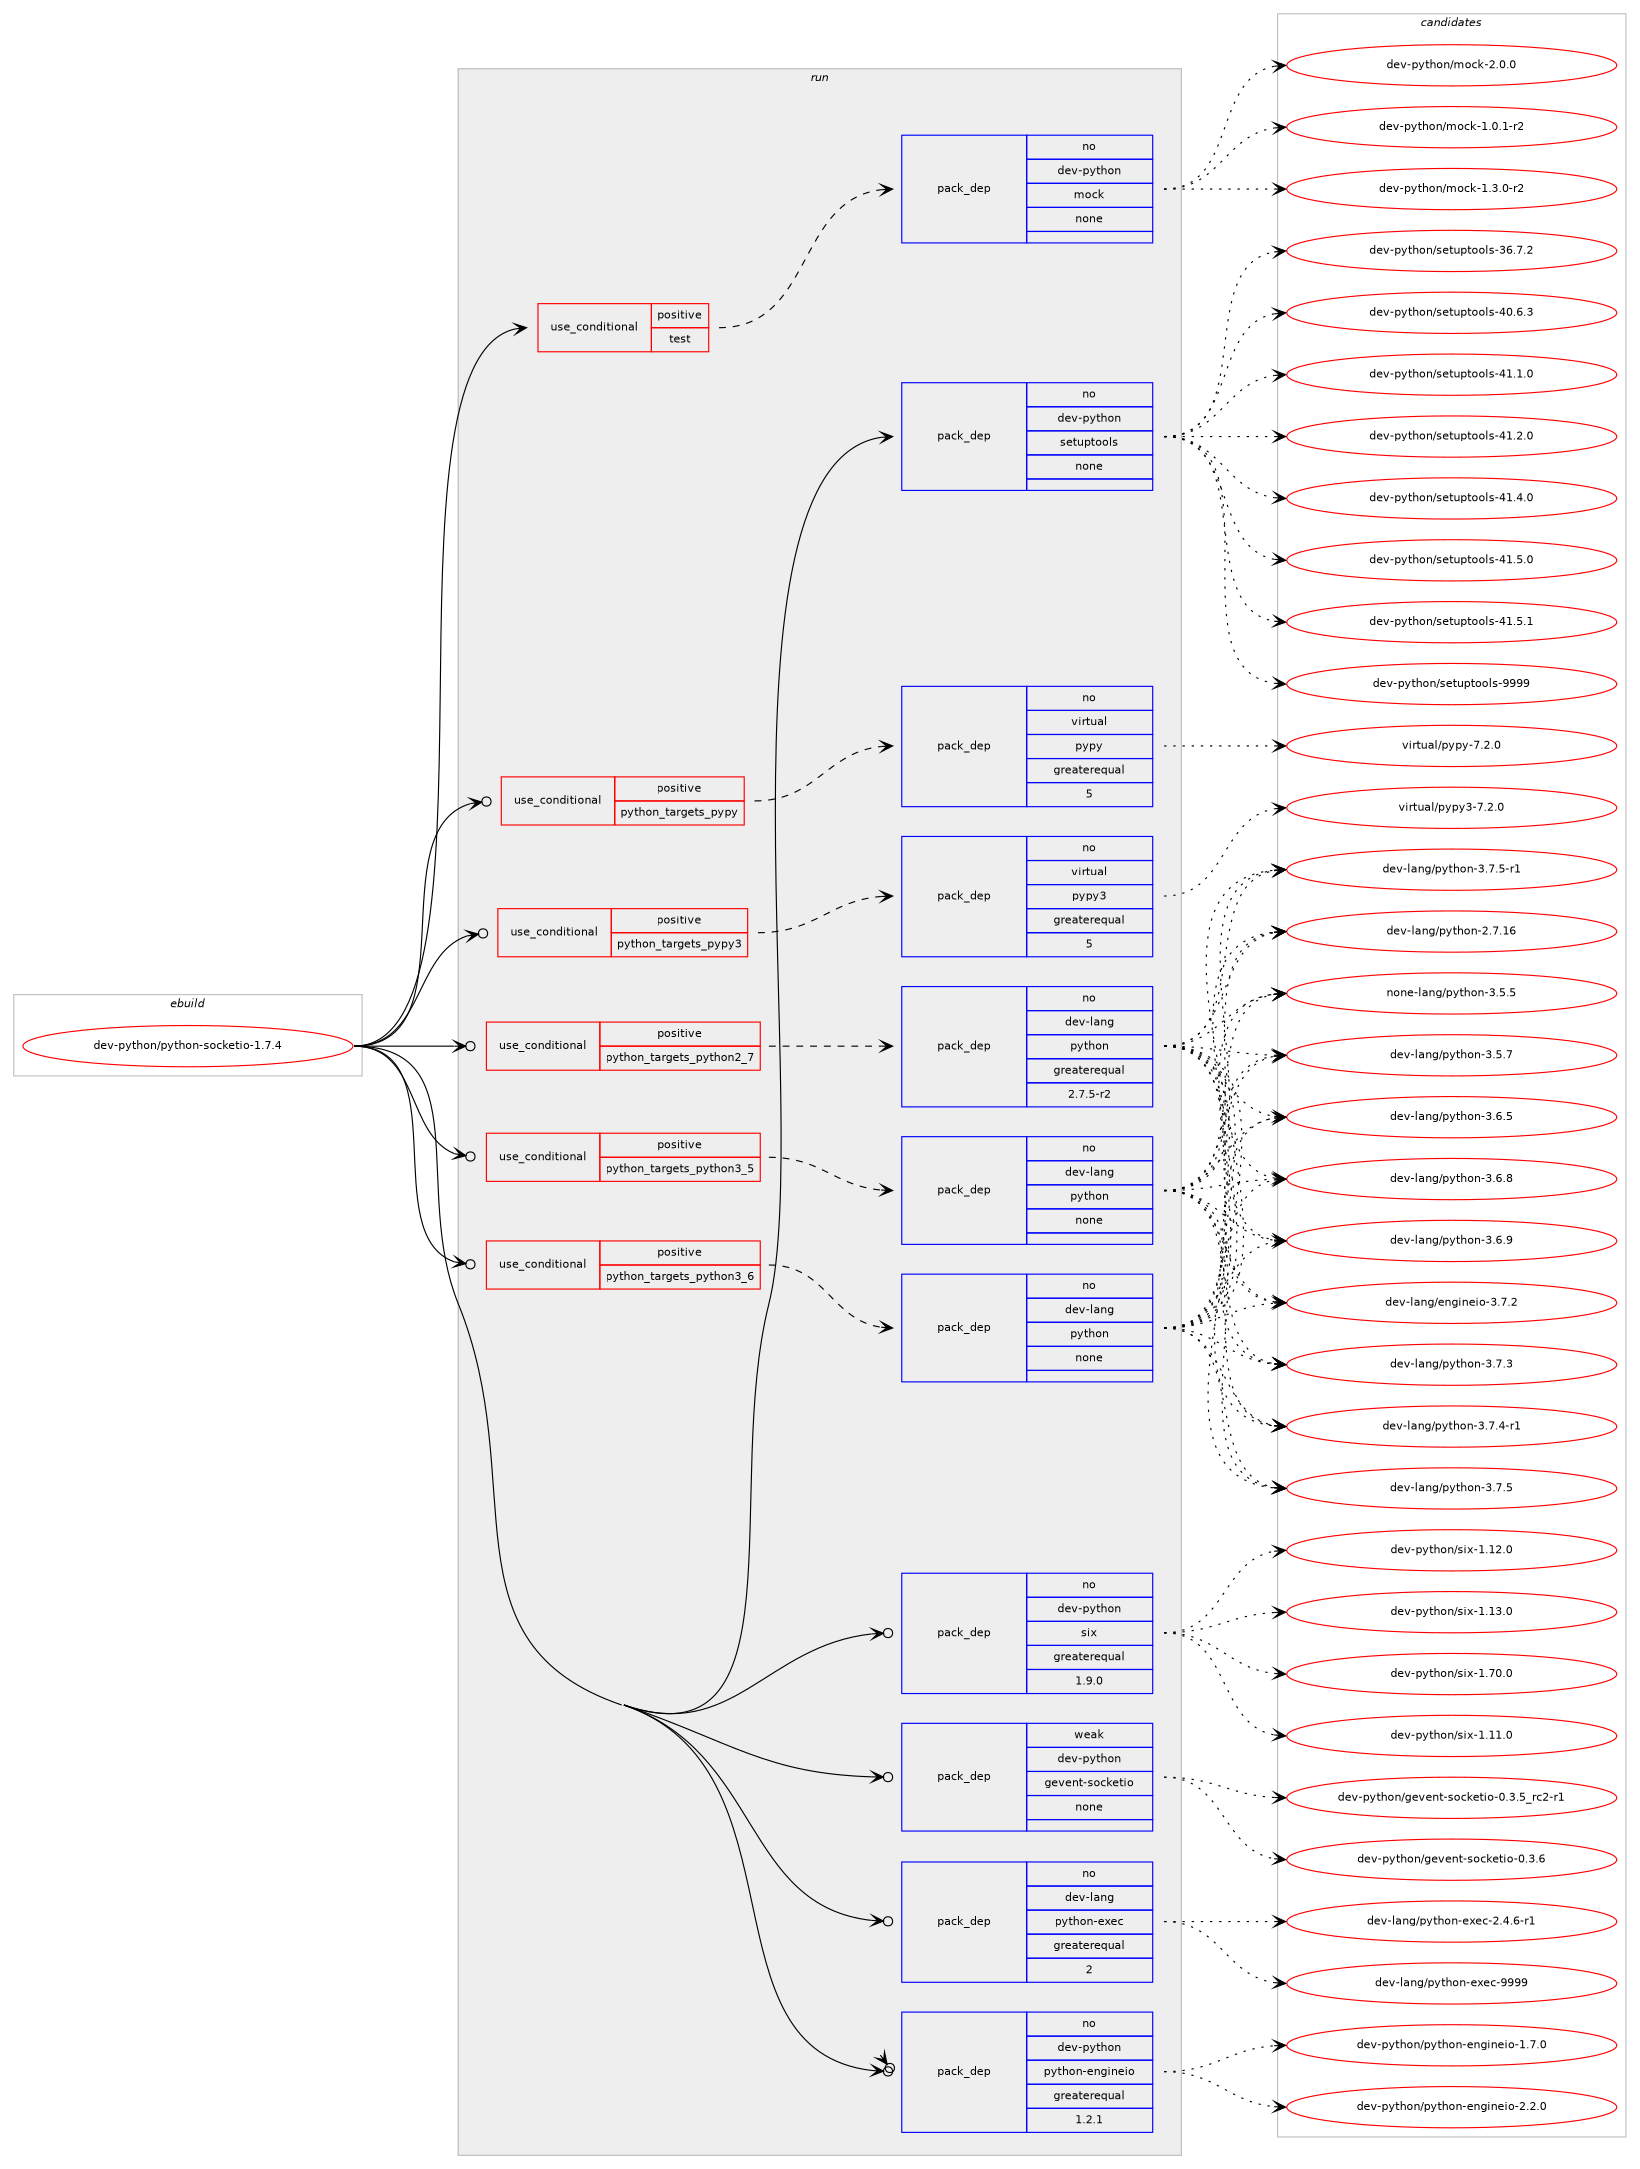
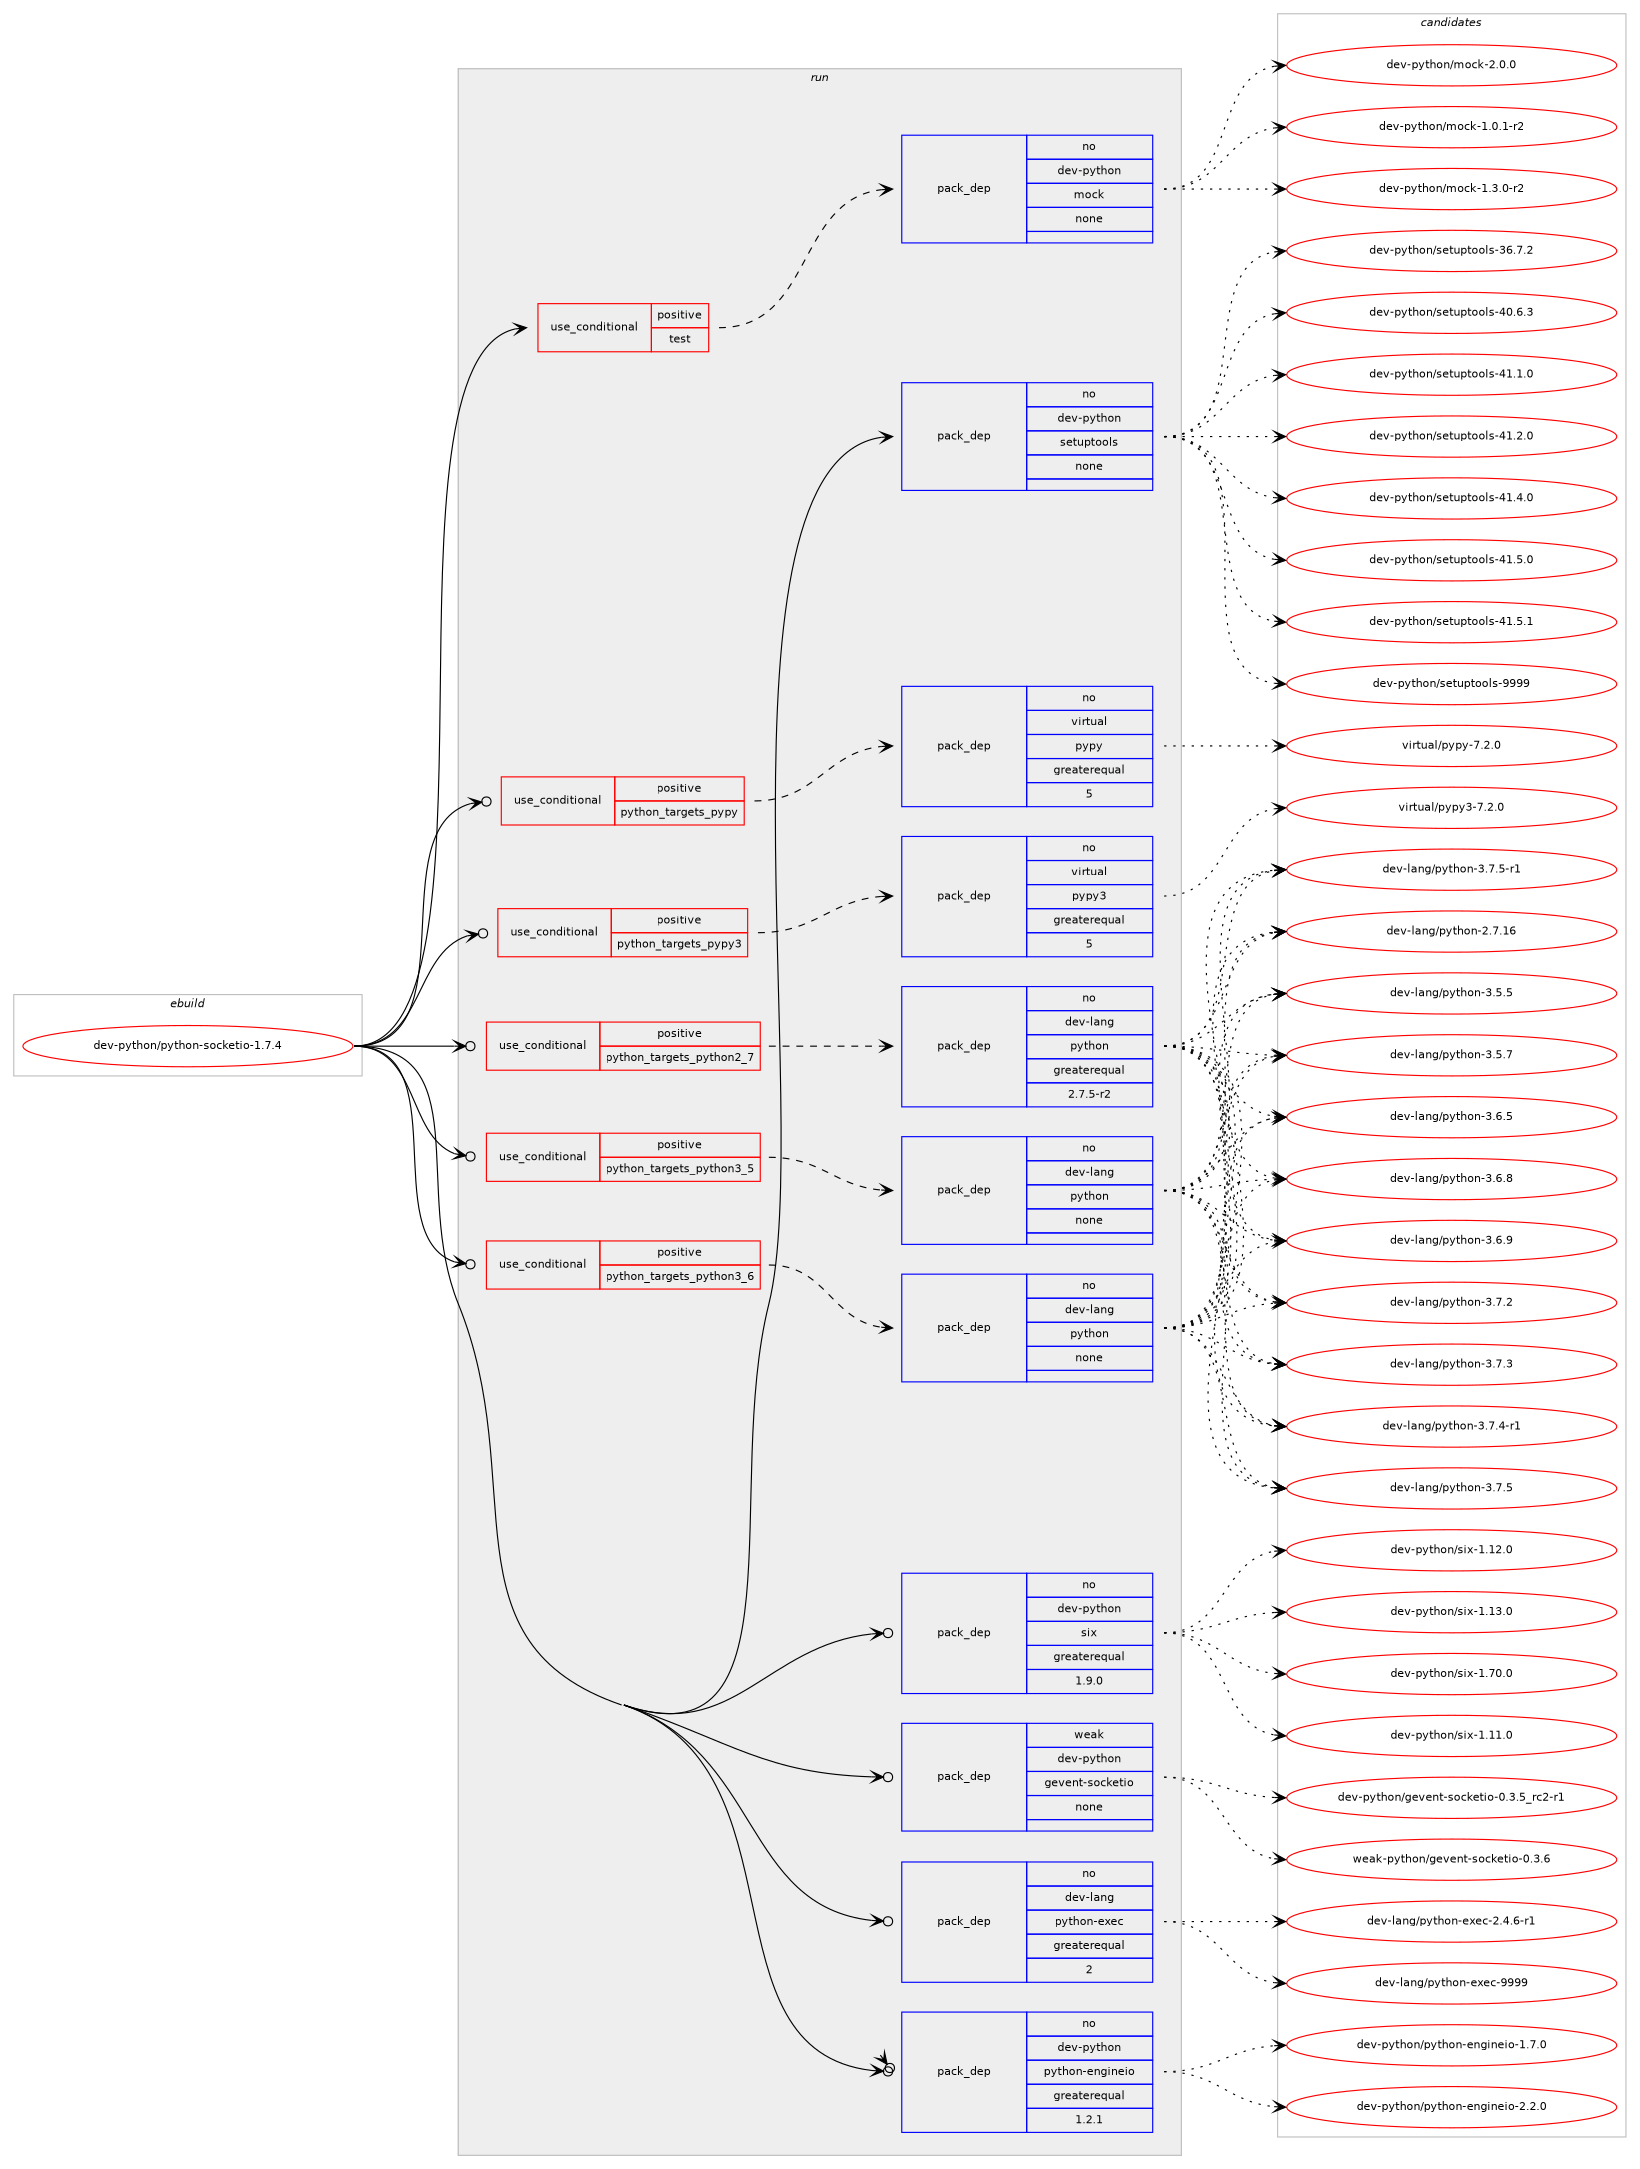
(1452, 993) -> (1452, 993)
(1452, 1303) -> (1452, 1303)
(1452, 1860) -> (1452, 1860)
